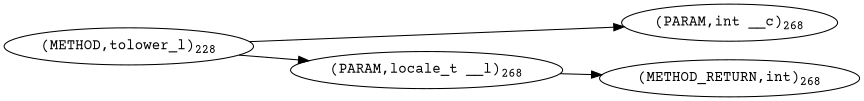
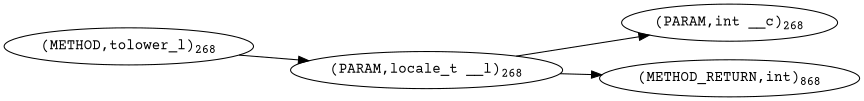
(432, 34) -> (578, 46)
(206, 45) -> (206, 45)
(811, 77) -> (811, 77)
